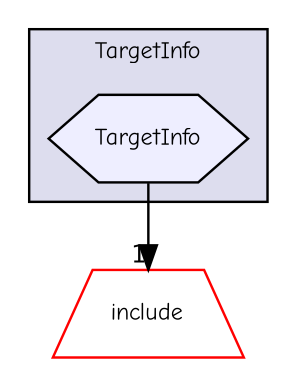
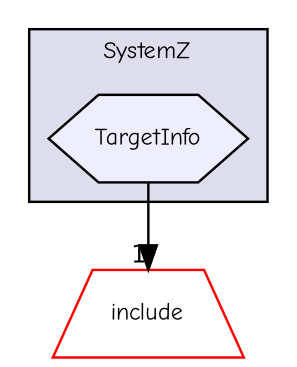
(148, 52) -> (148, 52)
